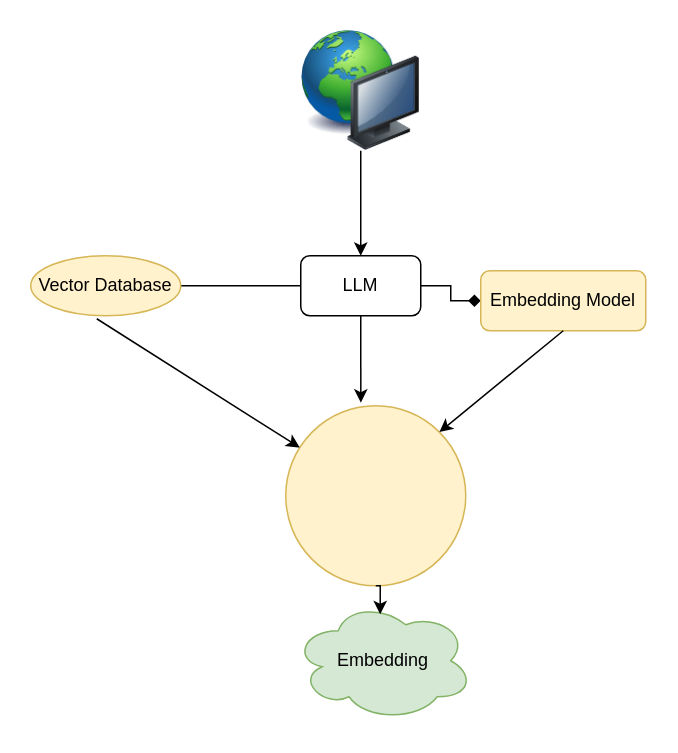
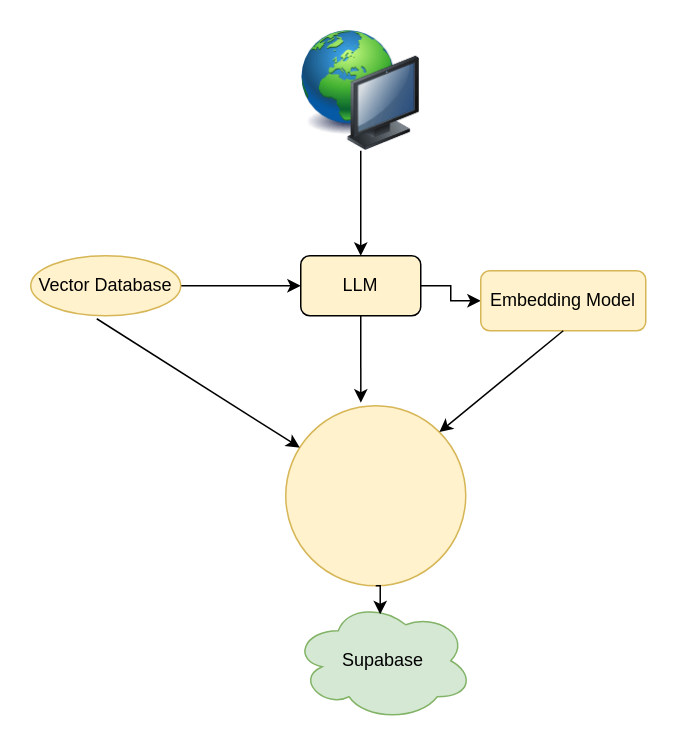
(293, 286) -> (289, 286)
(361, 286) -> (361, 286)
(468, 301) -> (469, 301)
(383, 661) -> (383, 661)
